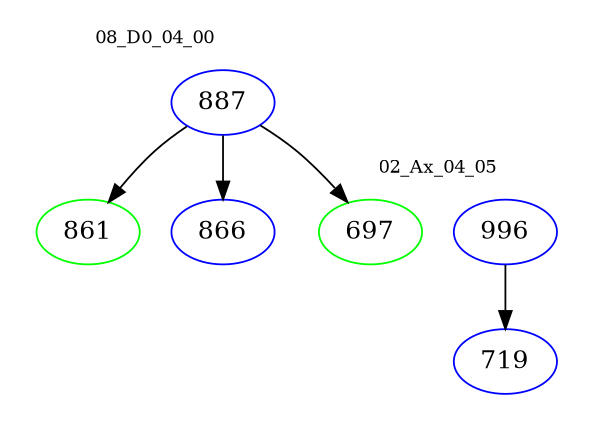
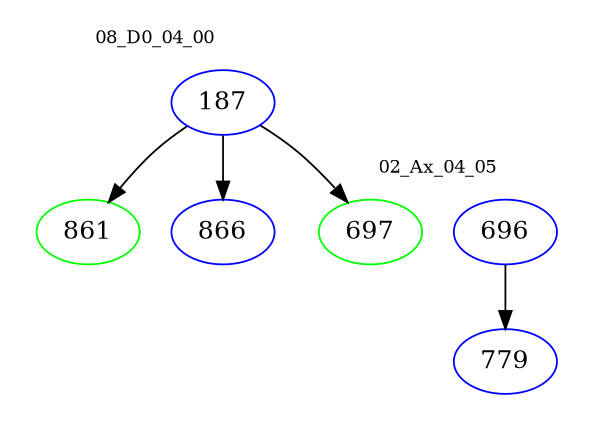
(223, 103) -> (223, 103)
(505, 232) -> (505, 232)
(505, 362) -> (505, 362)
